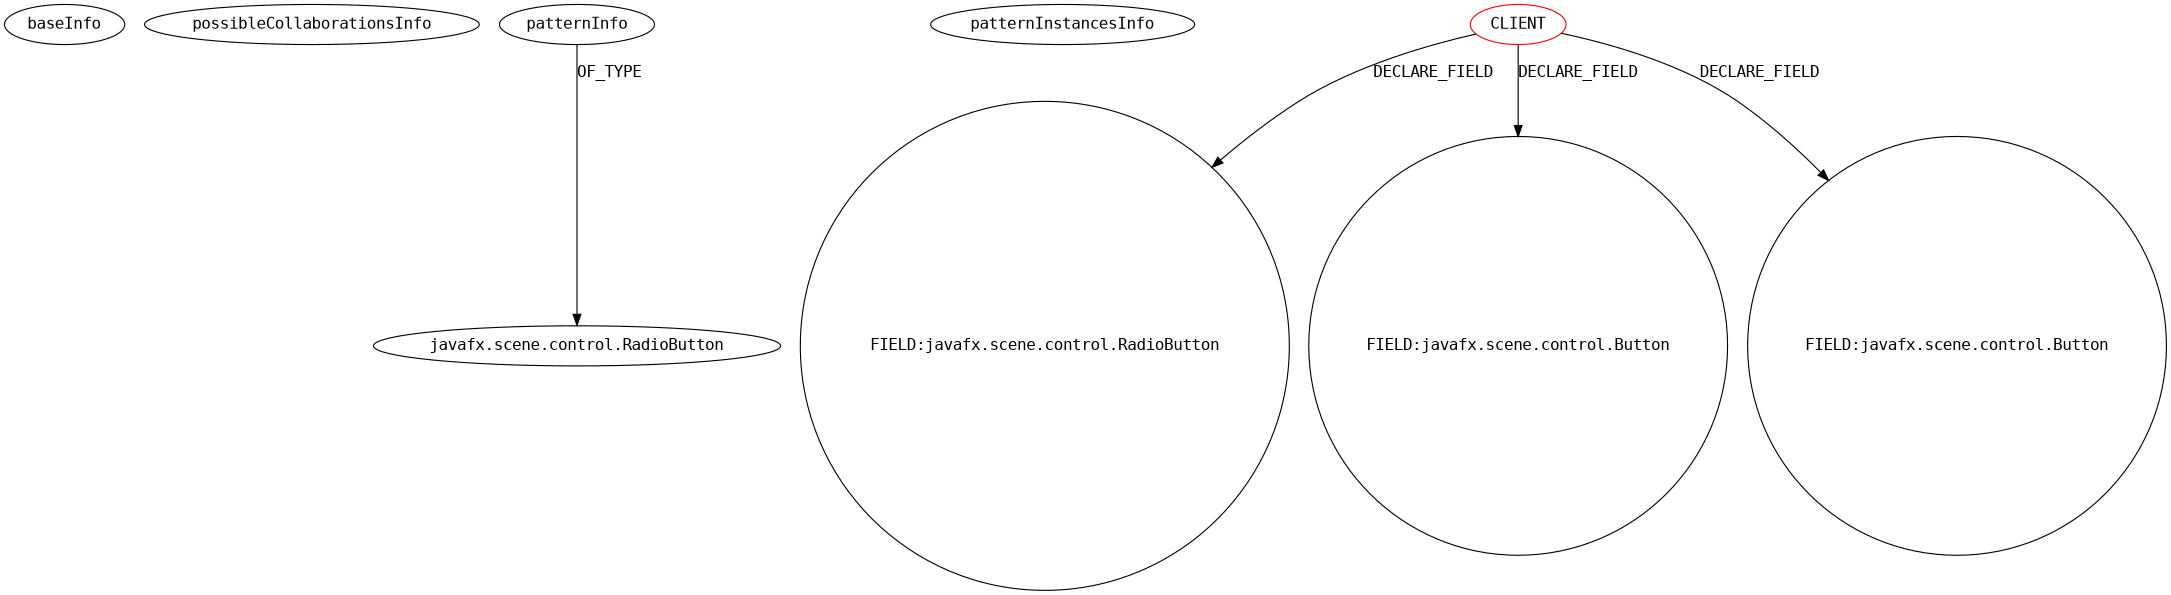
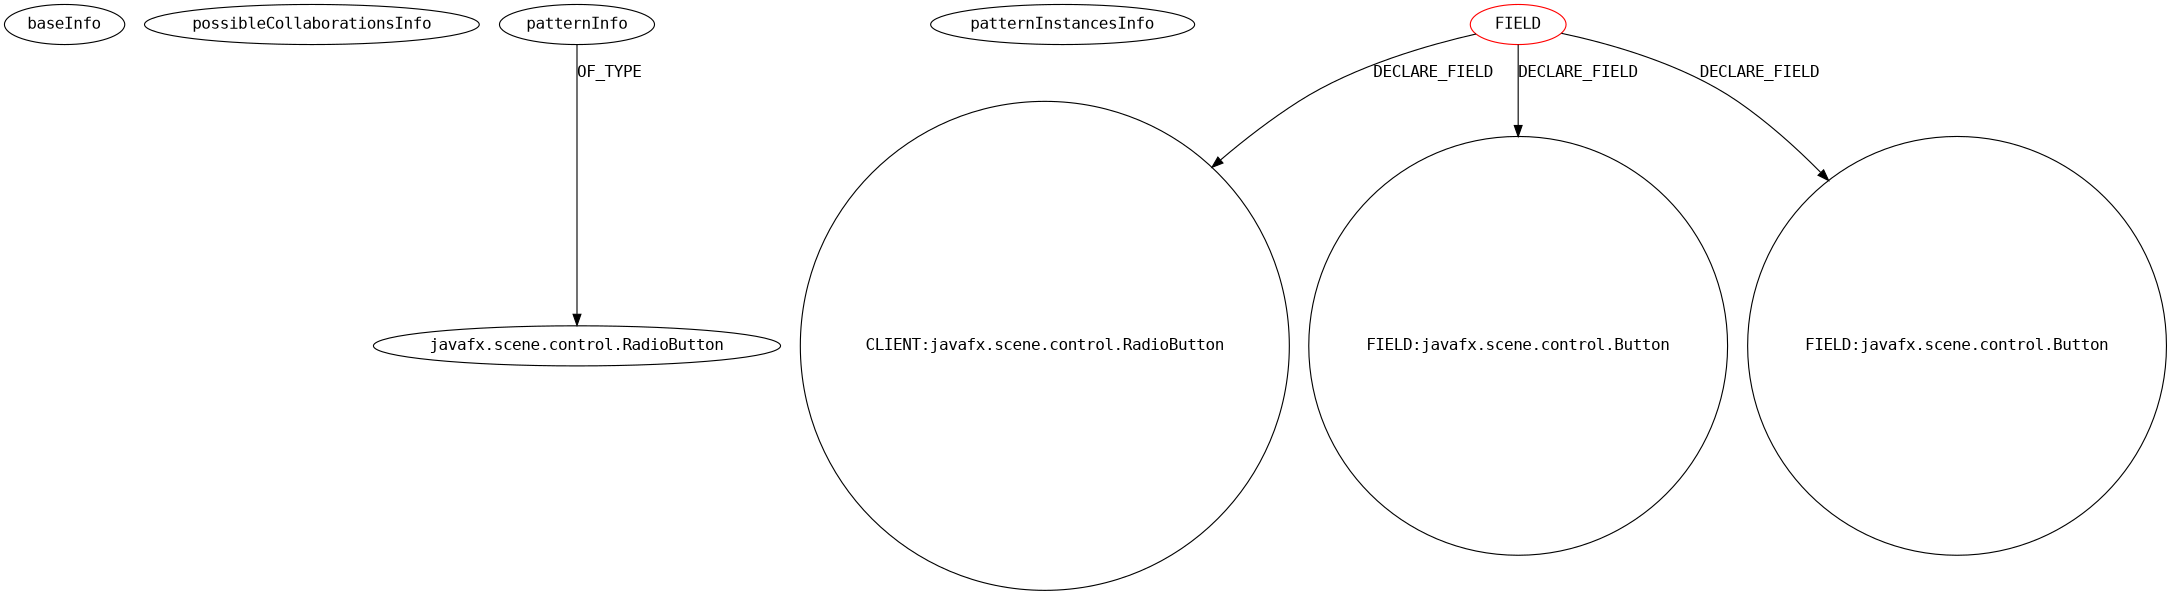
(1518, 25) -> (1518, 25)
(1045, 346) -> (1045, 346)
